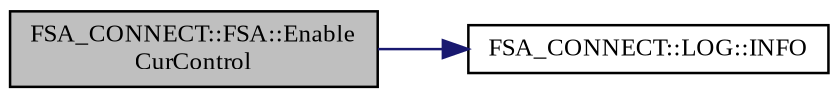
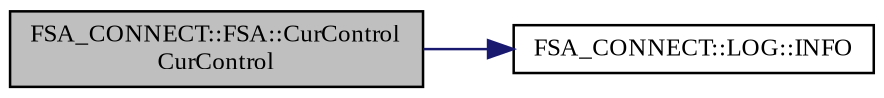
(194, 49) -> (217, 49)
